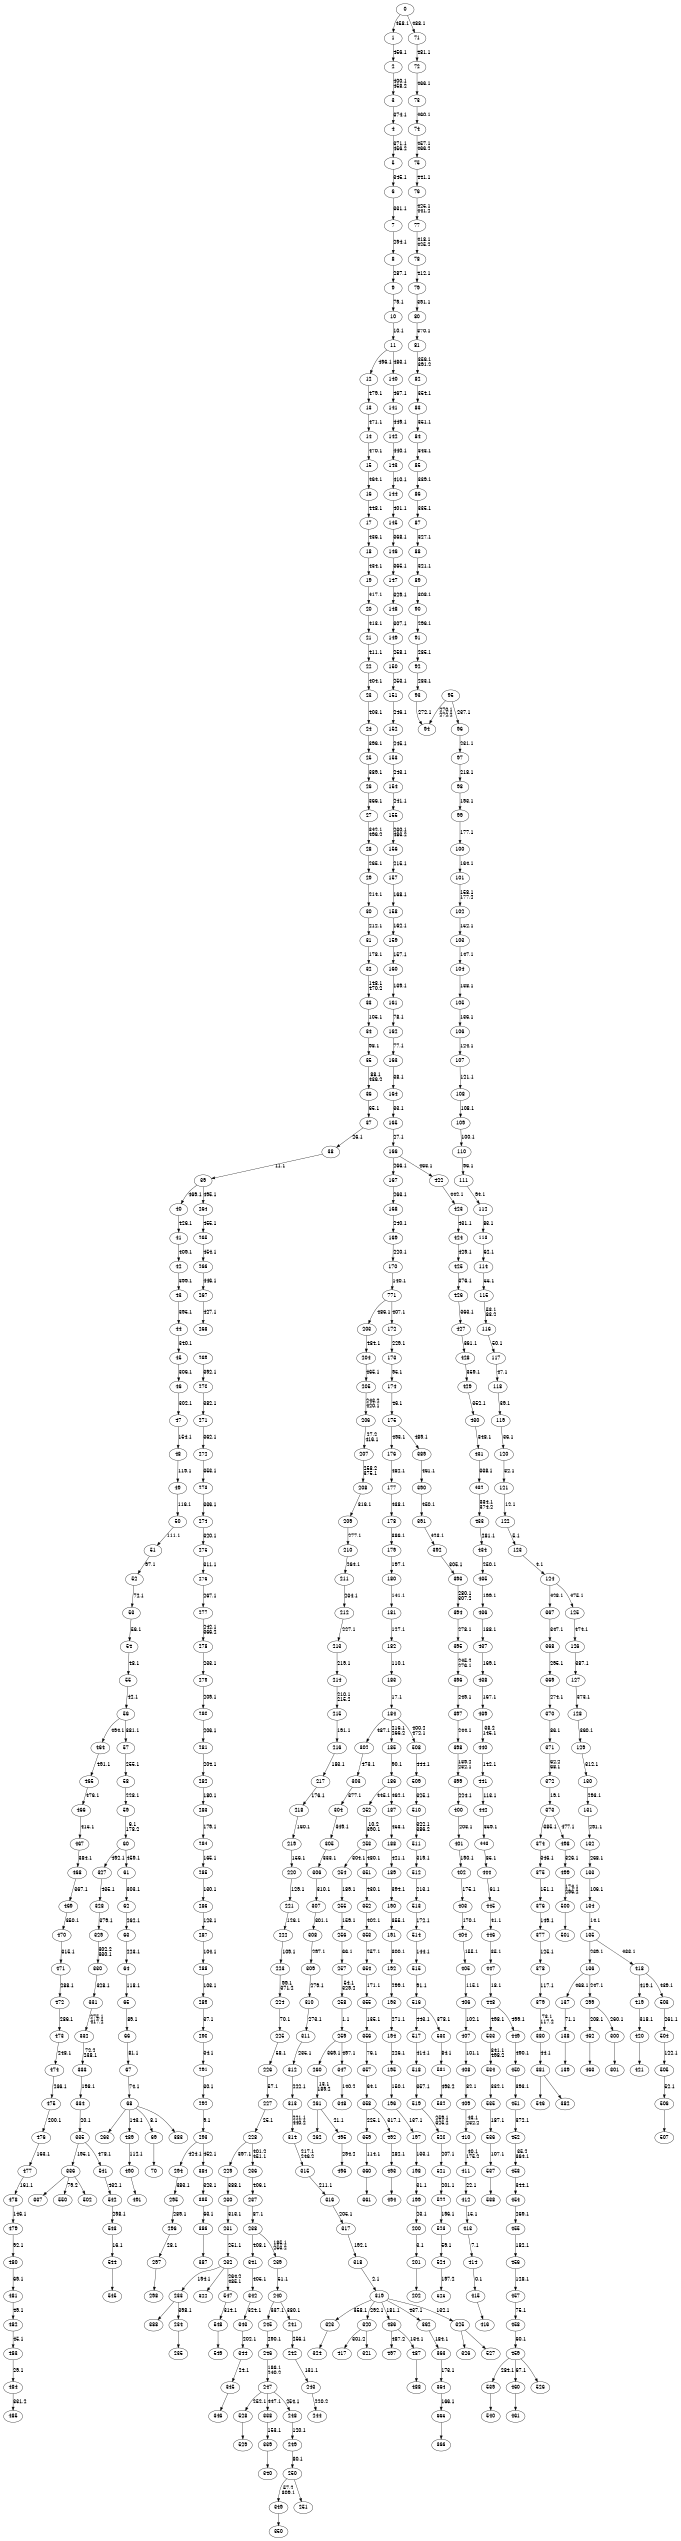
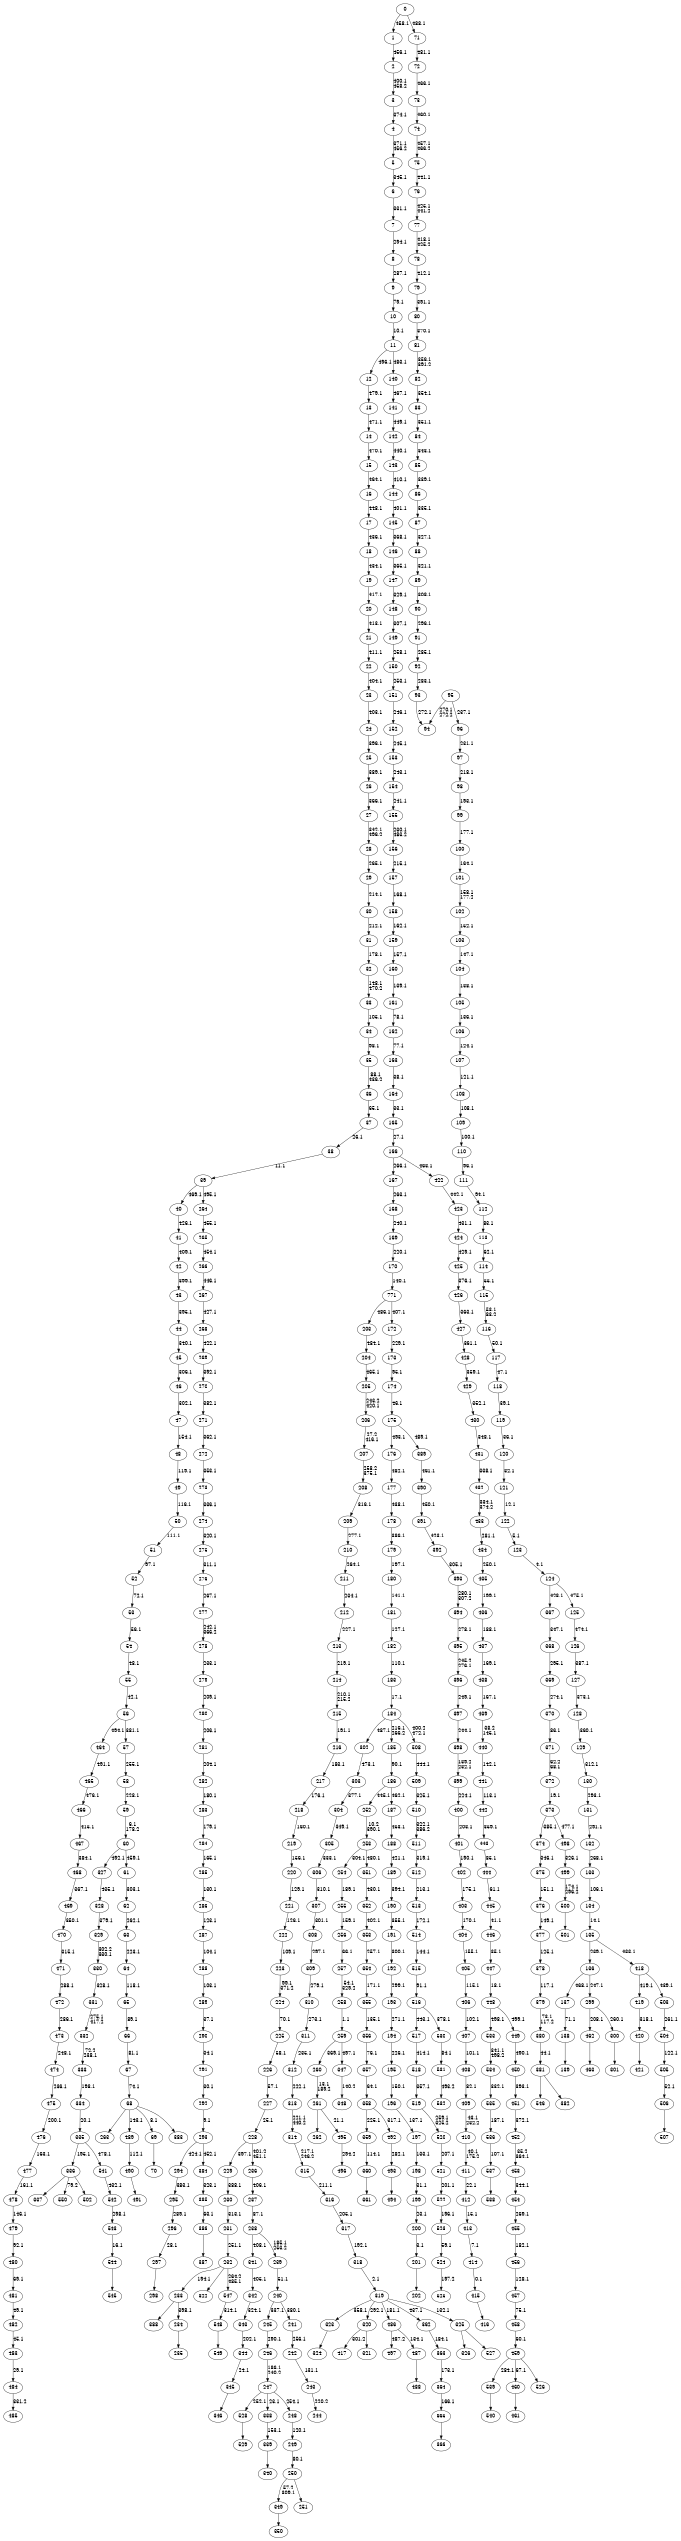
none -> (203, 1342)
(274, 2402) -> (274, 2402)
